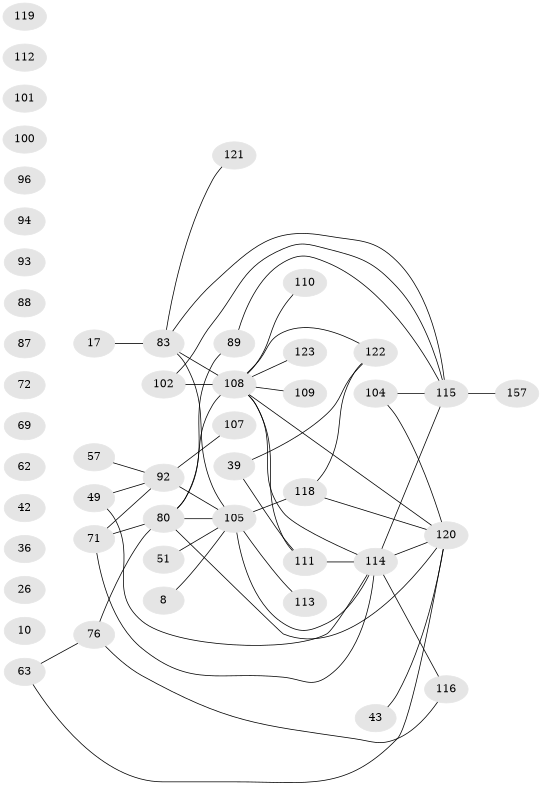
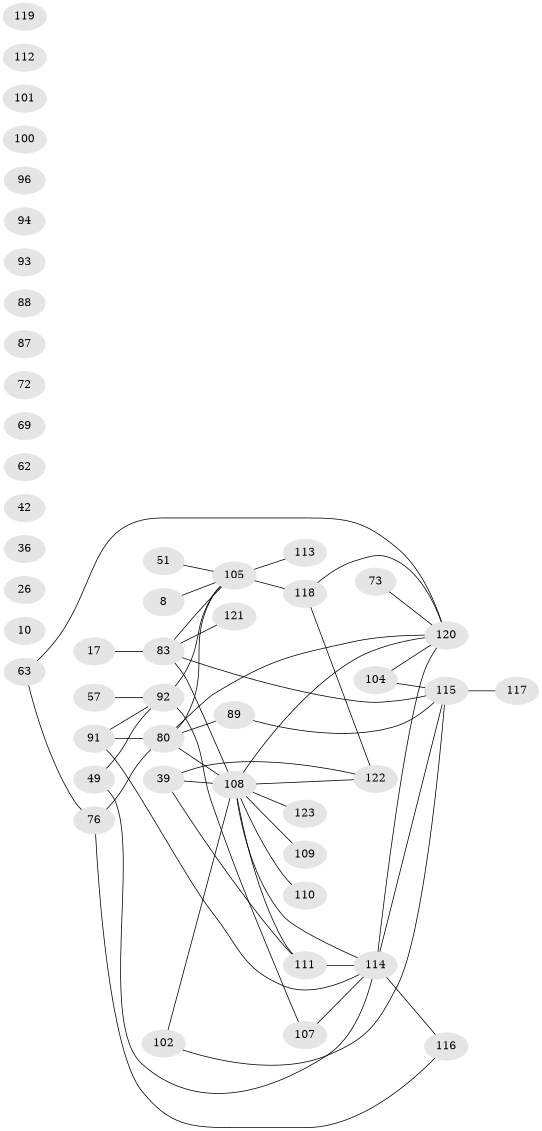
(517, 394) -> (517, 691)
(94, 539) -> (94, 739)
(286, 625) -> (340, 1000)
(376, 718) -> (376, 582)
none -> (198, 782)
